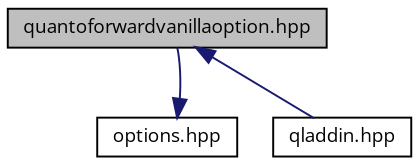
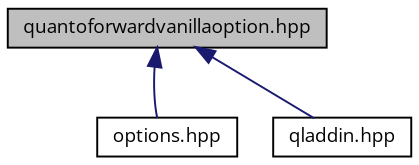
(180, 73) -> (154, 93)
